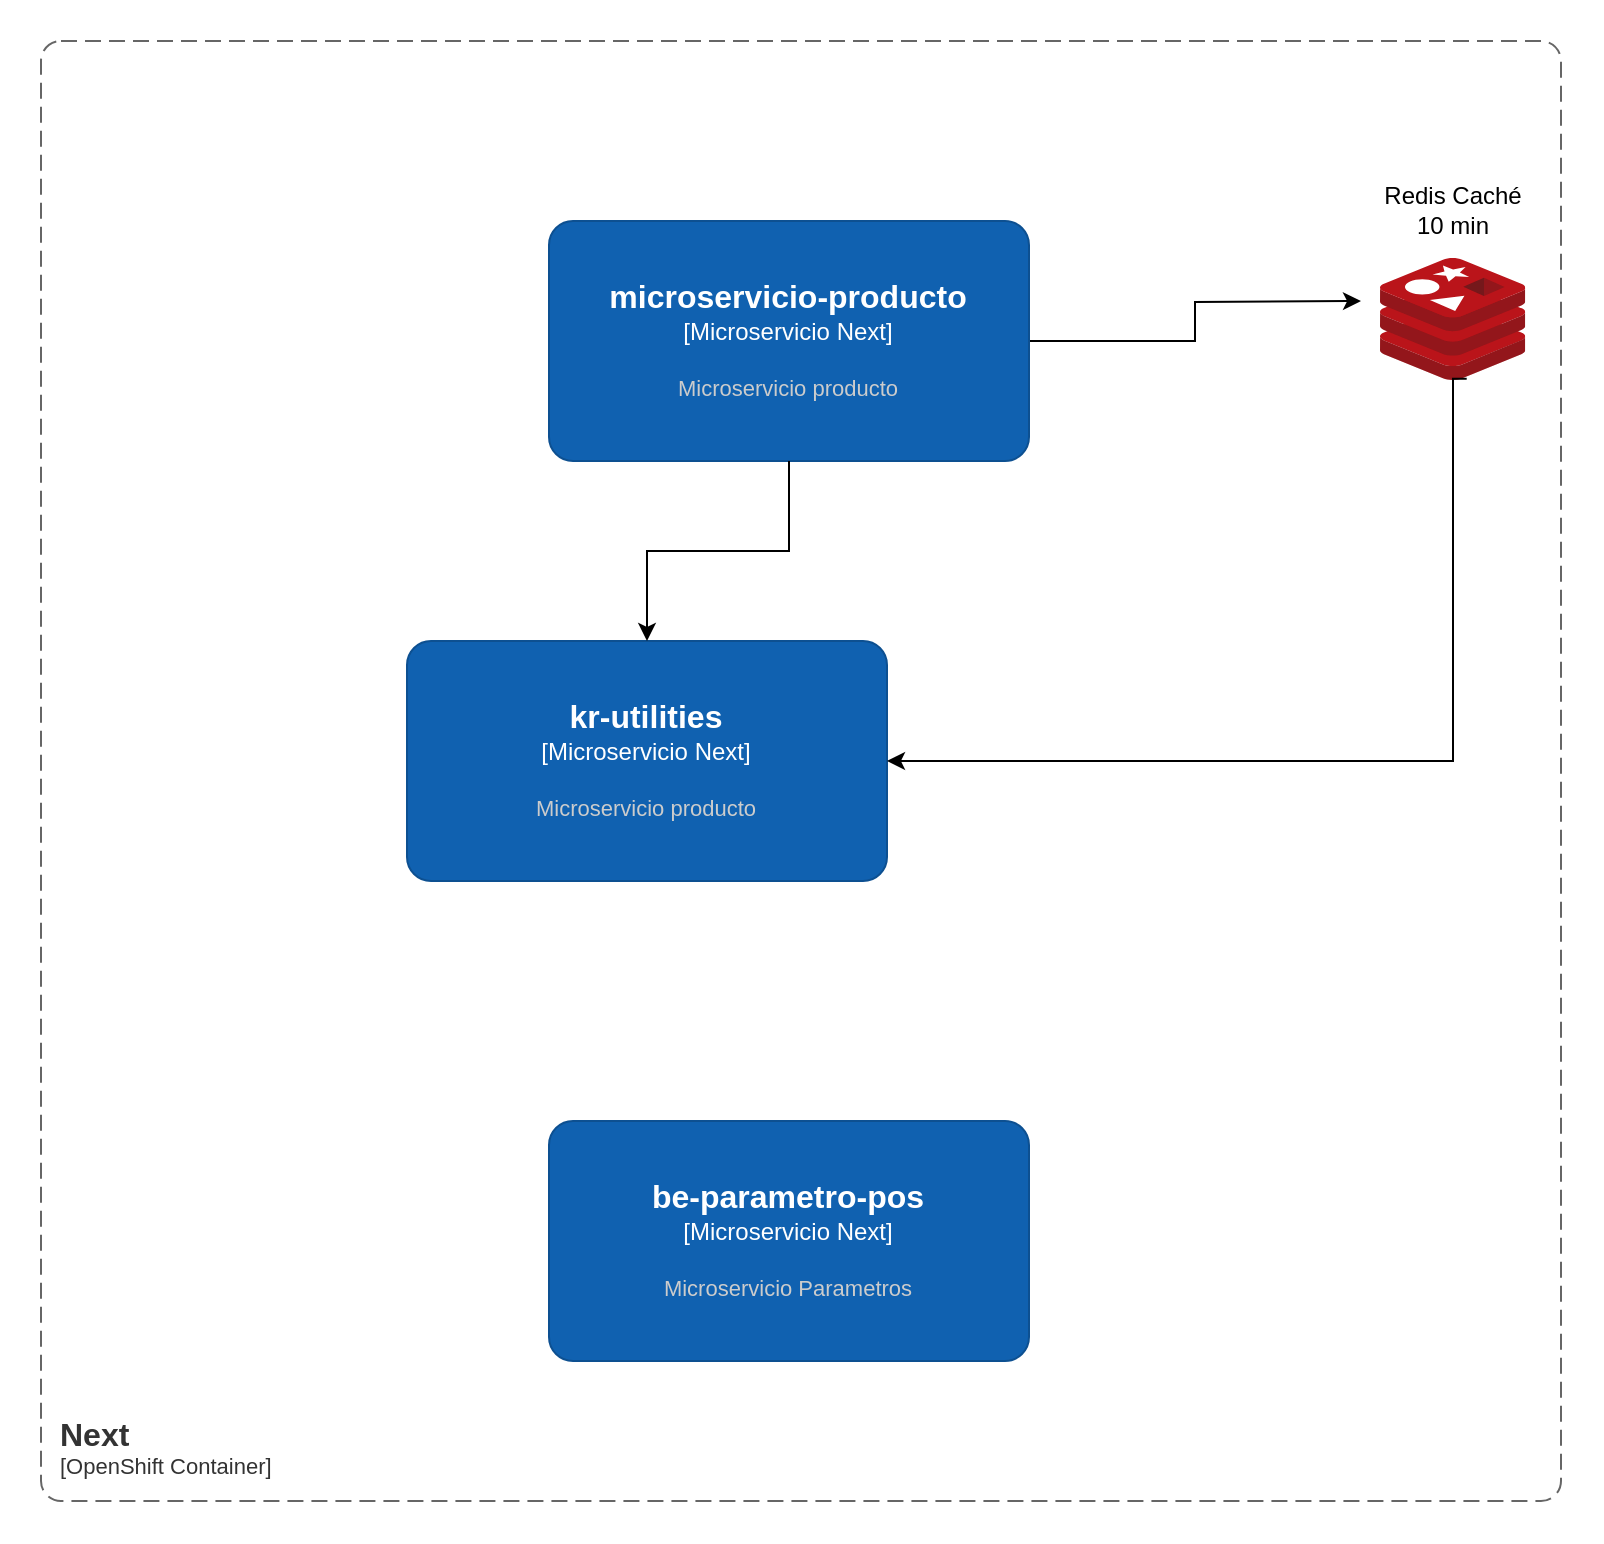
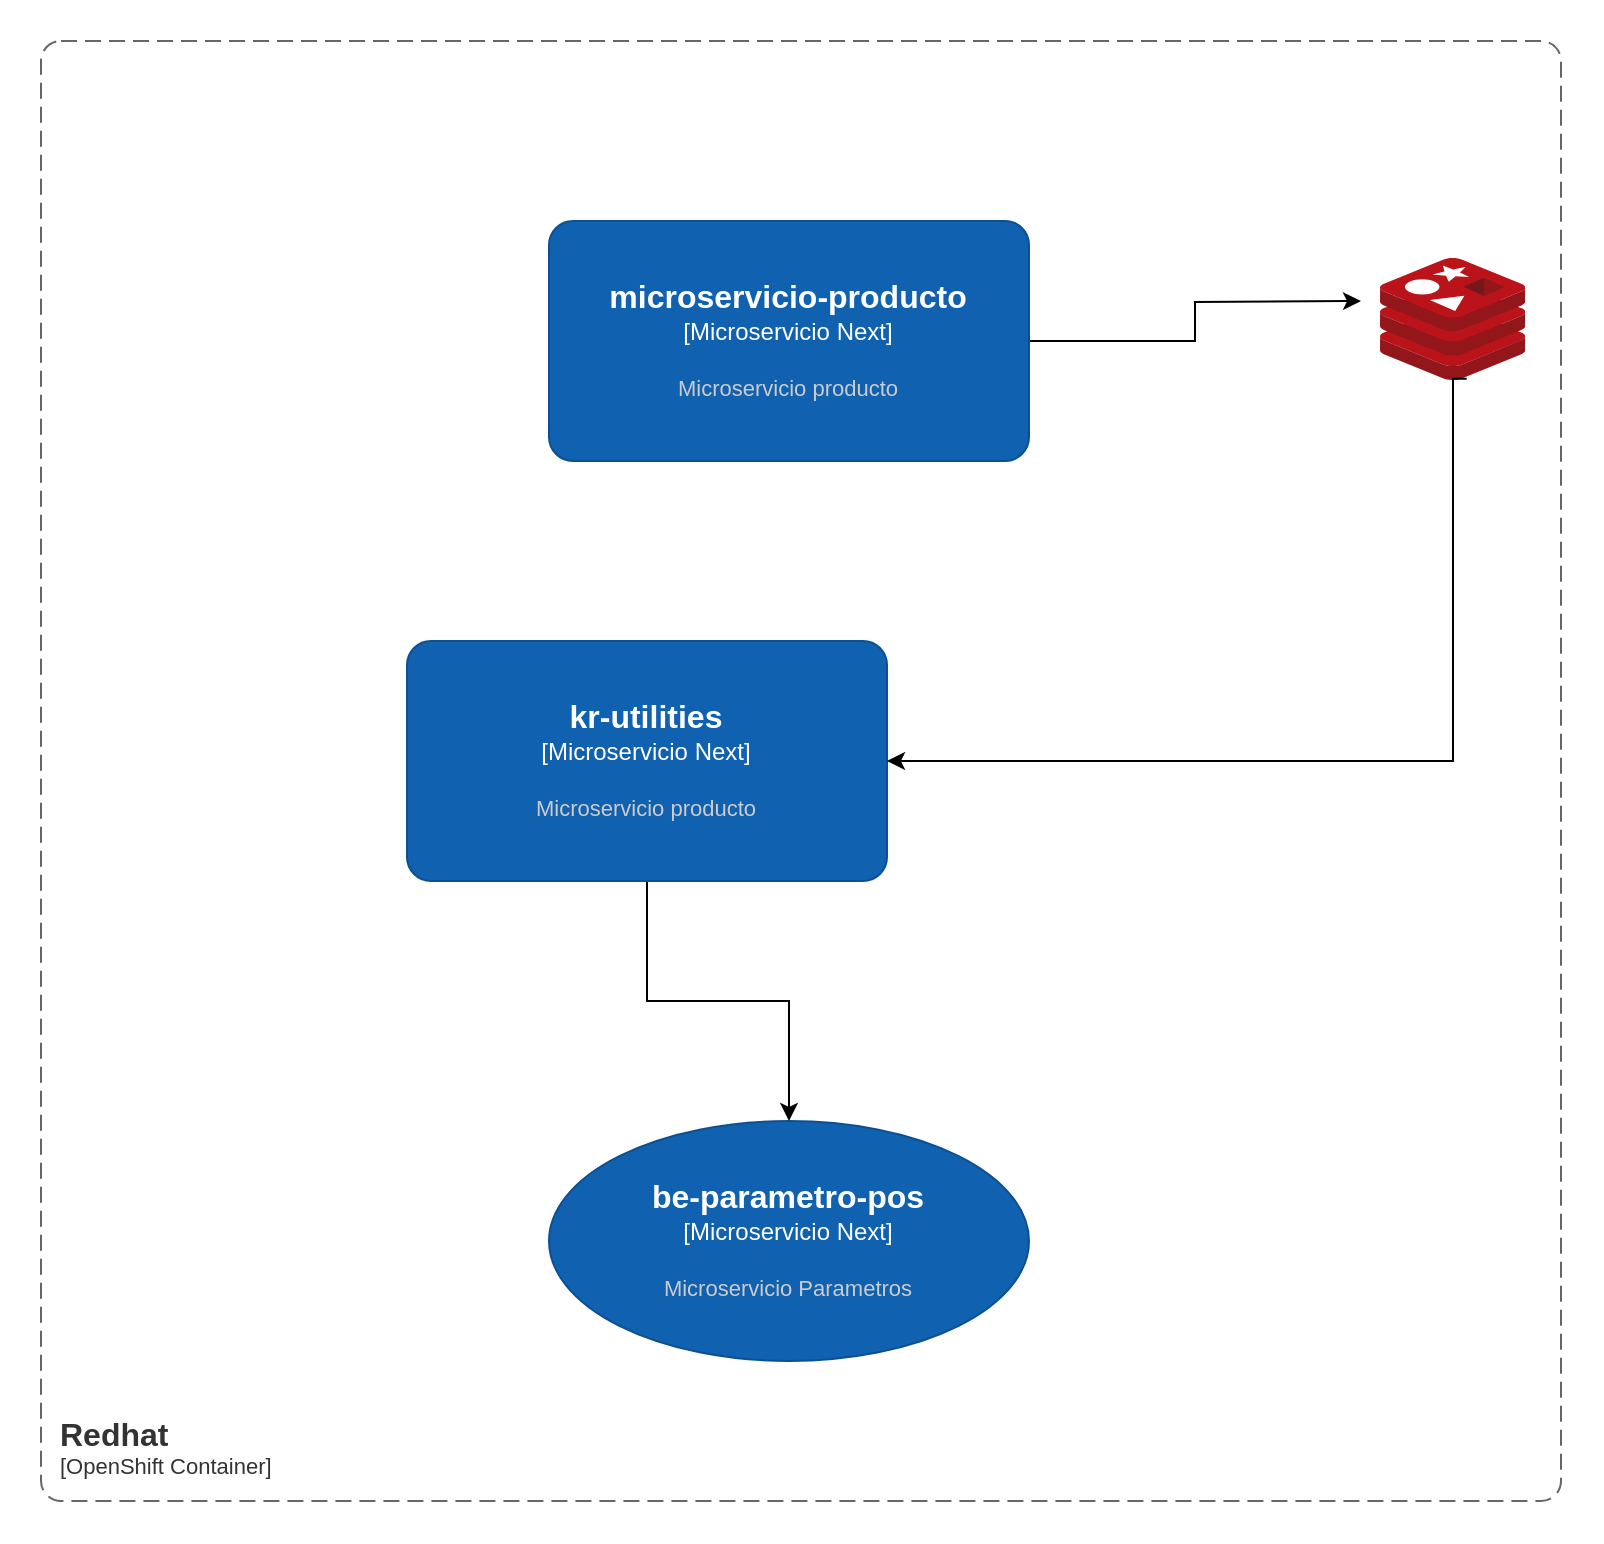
(1454, 211) -> none
(725, 551) -> none
none -> (711, 1001)
(789, 1241) -> (789, 1241)
(182, 1453) -> (182, 1453)
